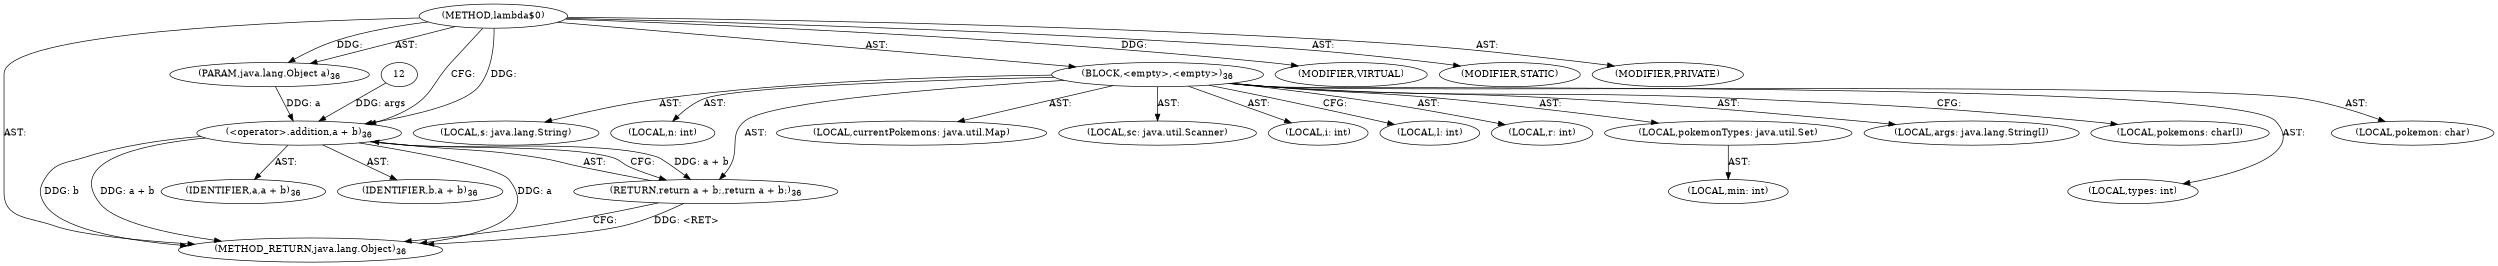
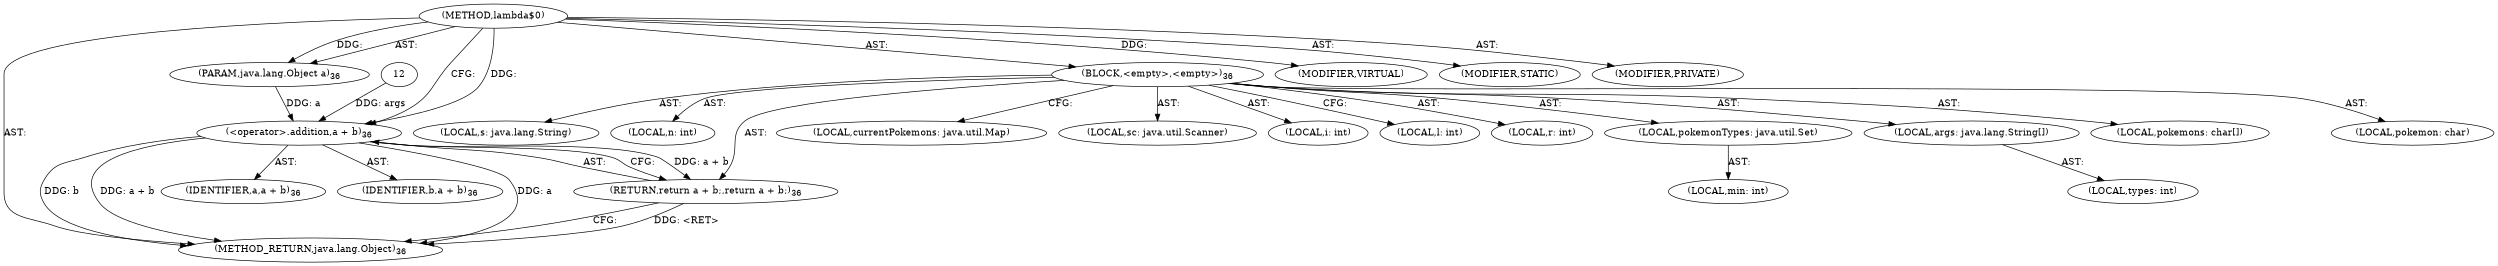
(1964, 93) -> (2050, 162)
(1062, 104) -> (1062, 104)
(1951, 104) -> (1951, 104)
